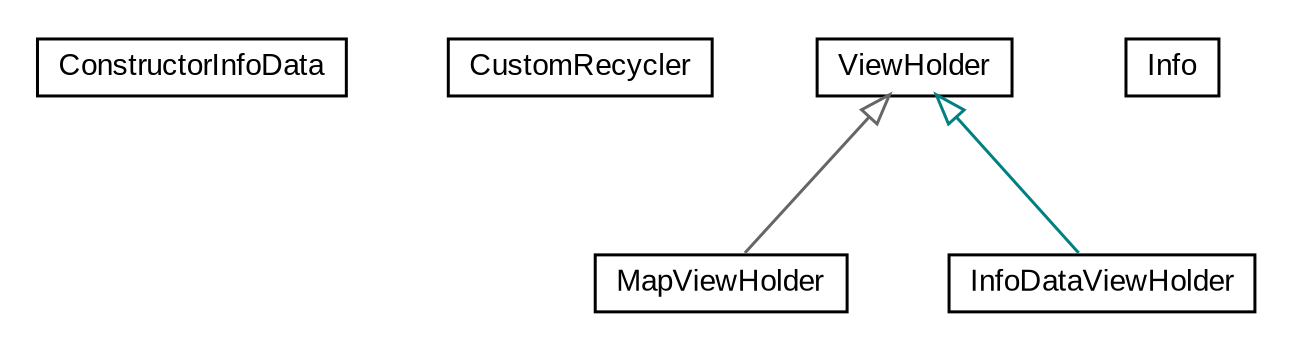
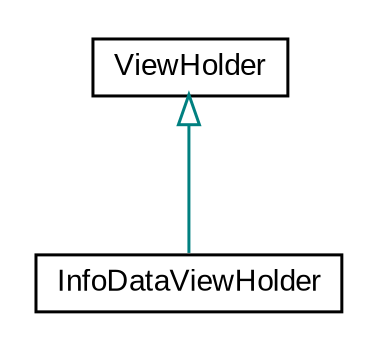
(190, 66) -> none
(580, 66) -> none
(1171, 66) -> none
(721, 282) -> none
